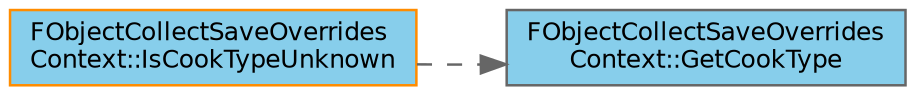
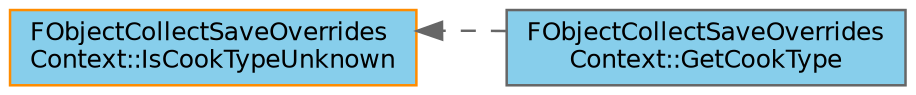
(449, 65) -> (474, 31)
